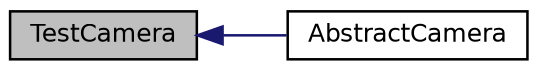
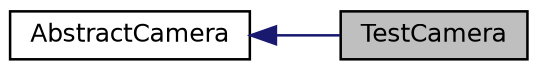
(255, 35) -> (308, 35)
